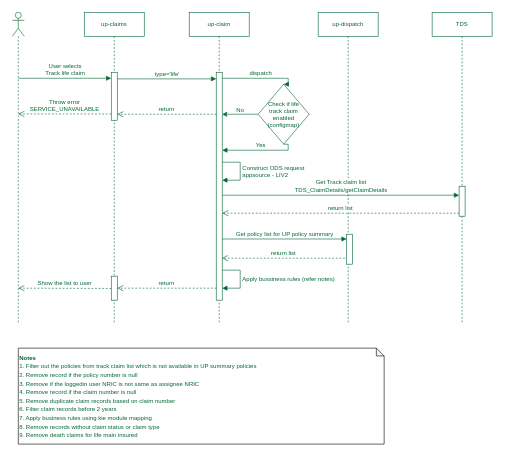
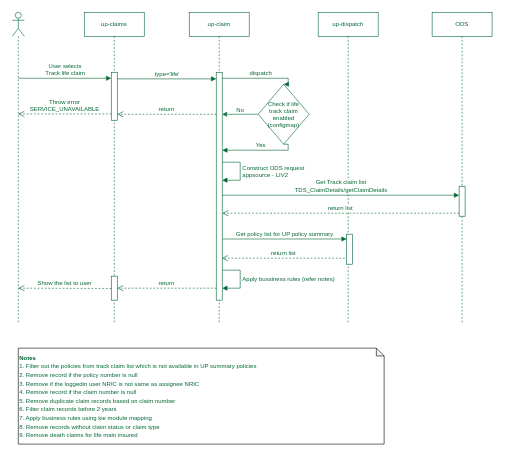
(462, 24) -> (462, 24)
